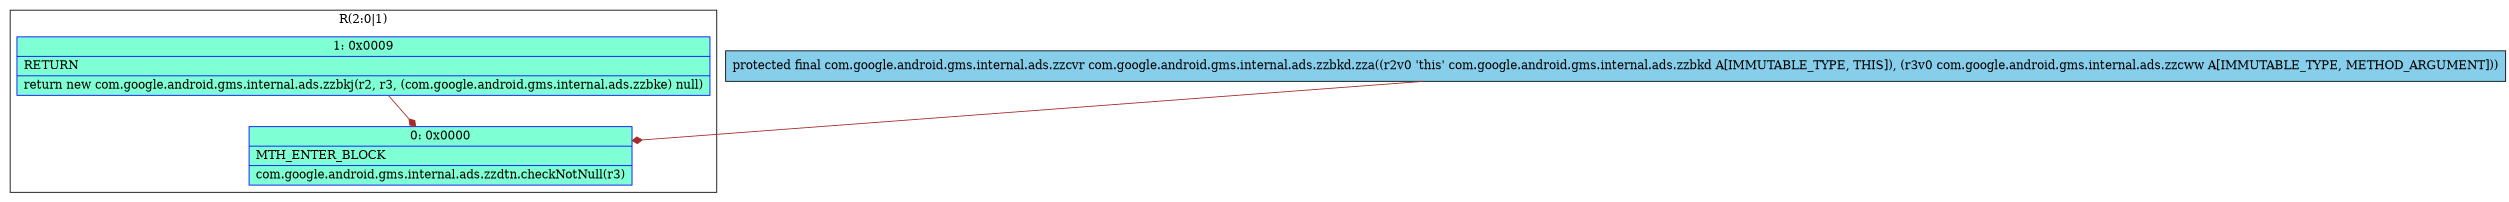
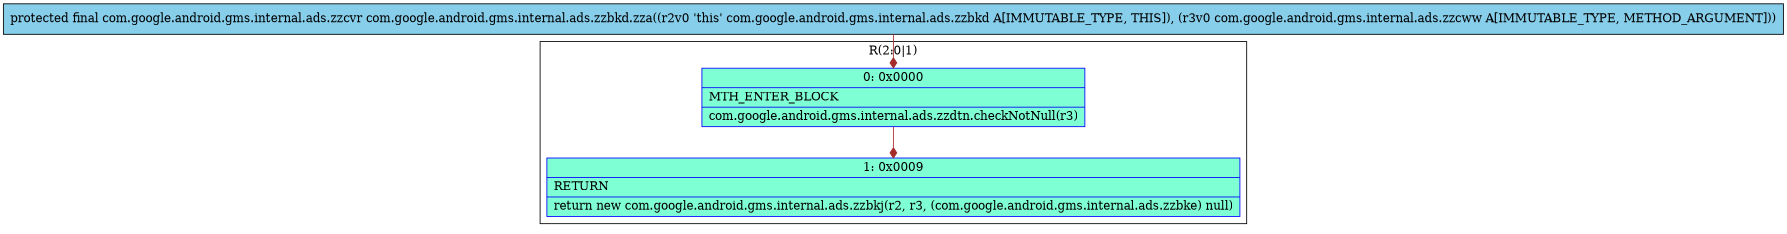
(399, 107) -> (893, 137)
